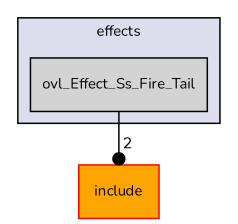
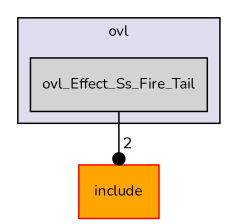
(119, 32) -> (119, 32)
